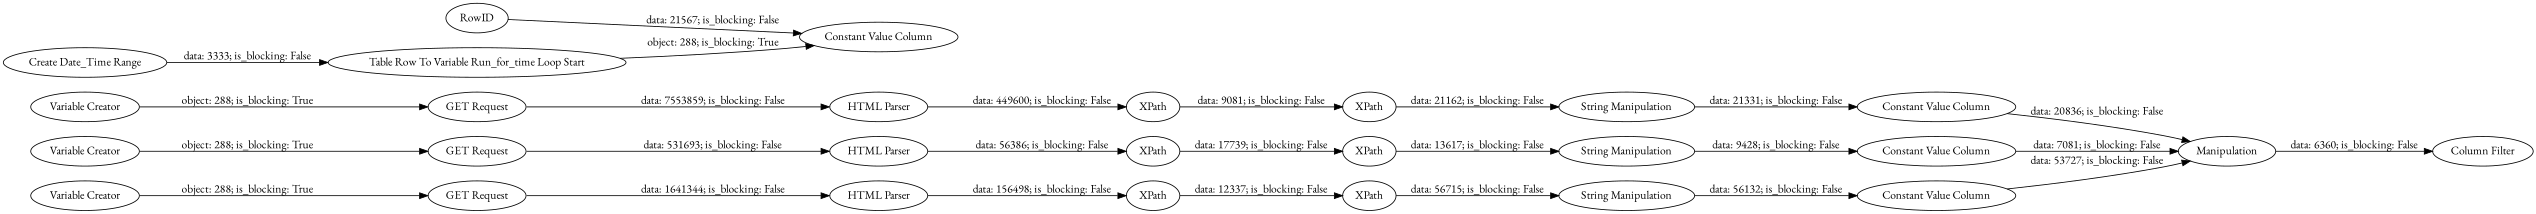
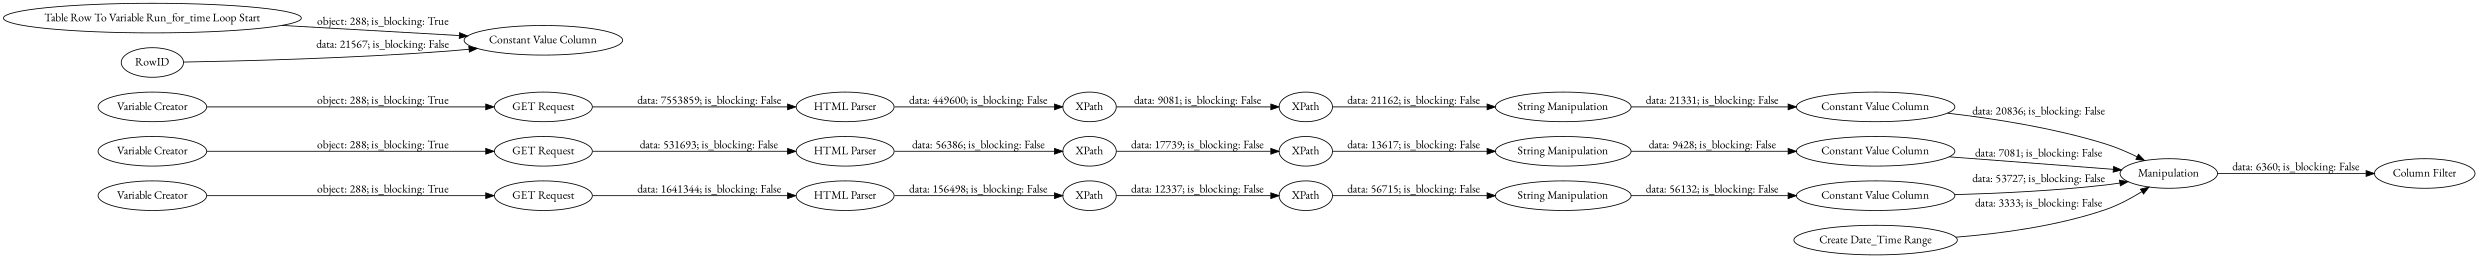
(243, 62) -> (2051, 224)
